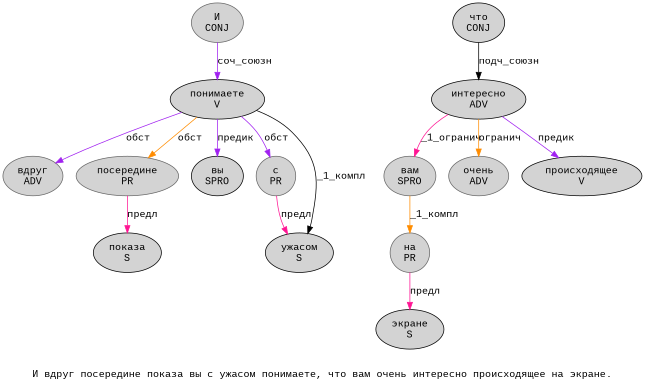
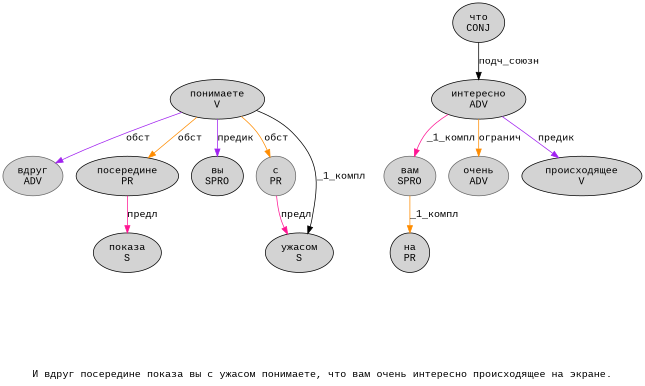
(217, 23) -> none
(256, 132) -> (256, 132)
(451, 138) -> (451, 138)
(127, 176) -> (127, 176)
(410, 253) -> (410, 253)
(410, 329) -> none
